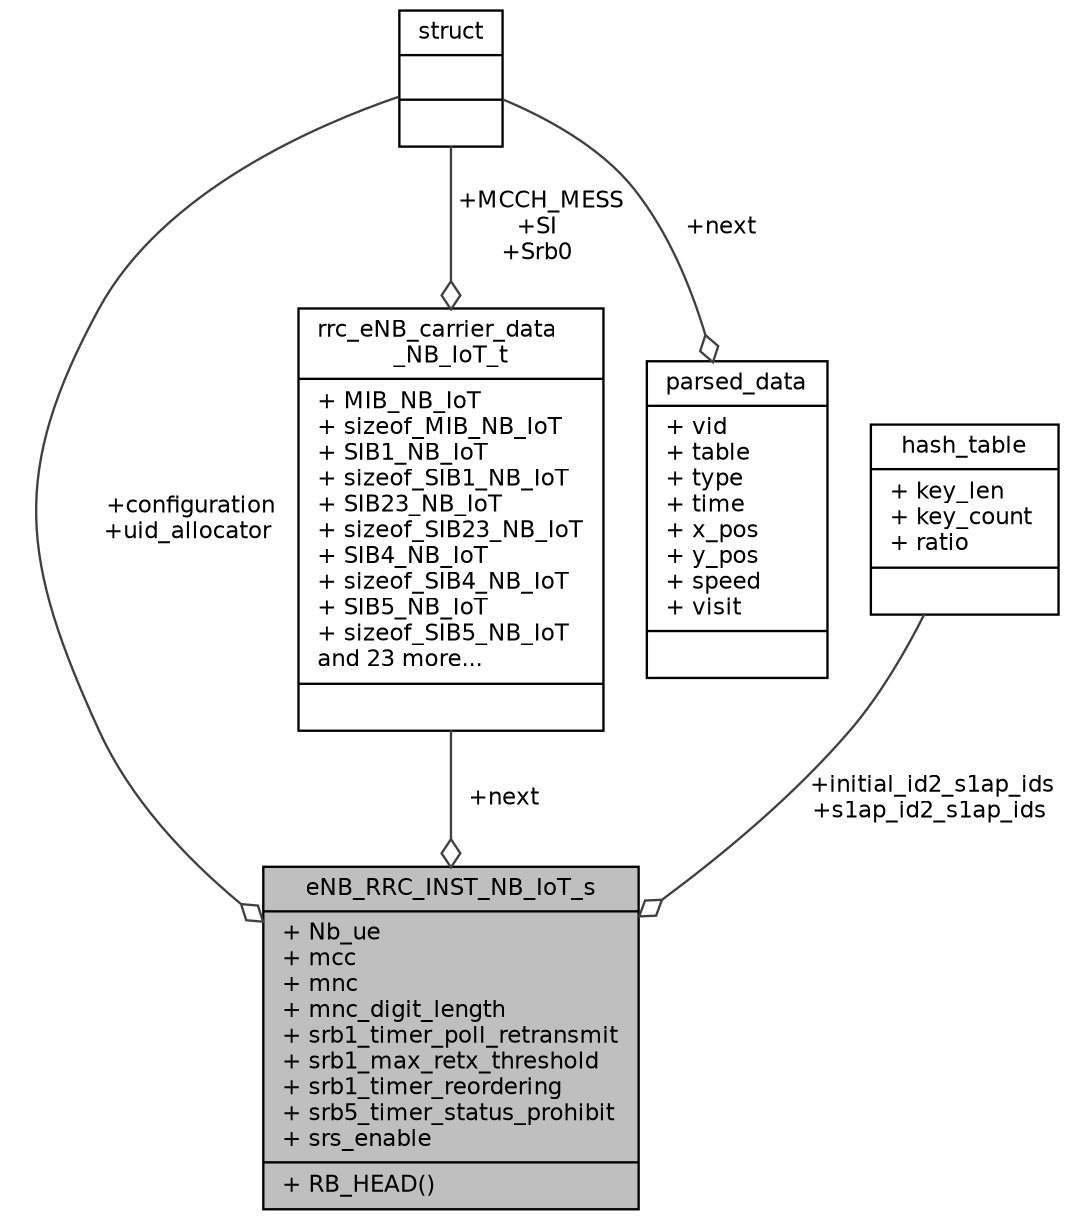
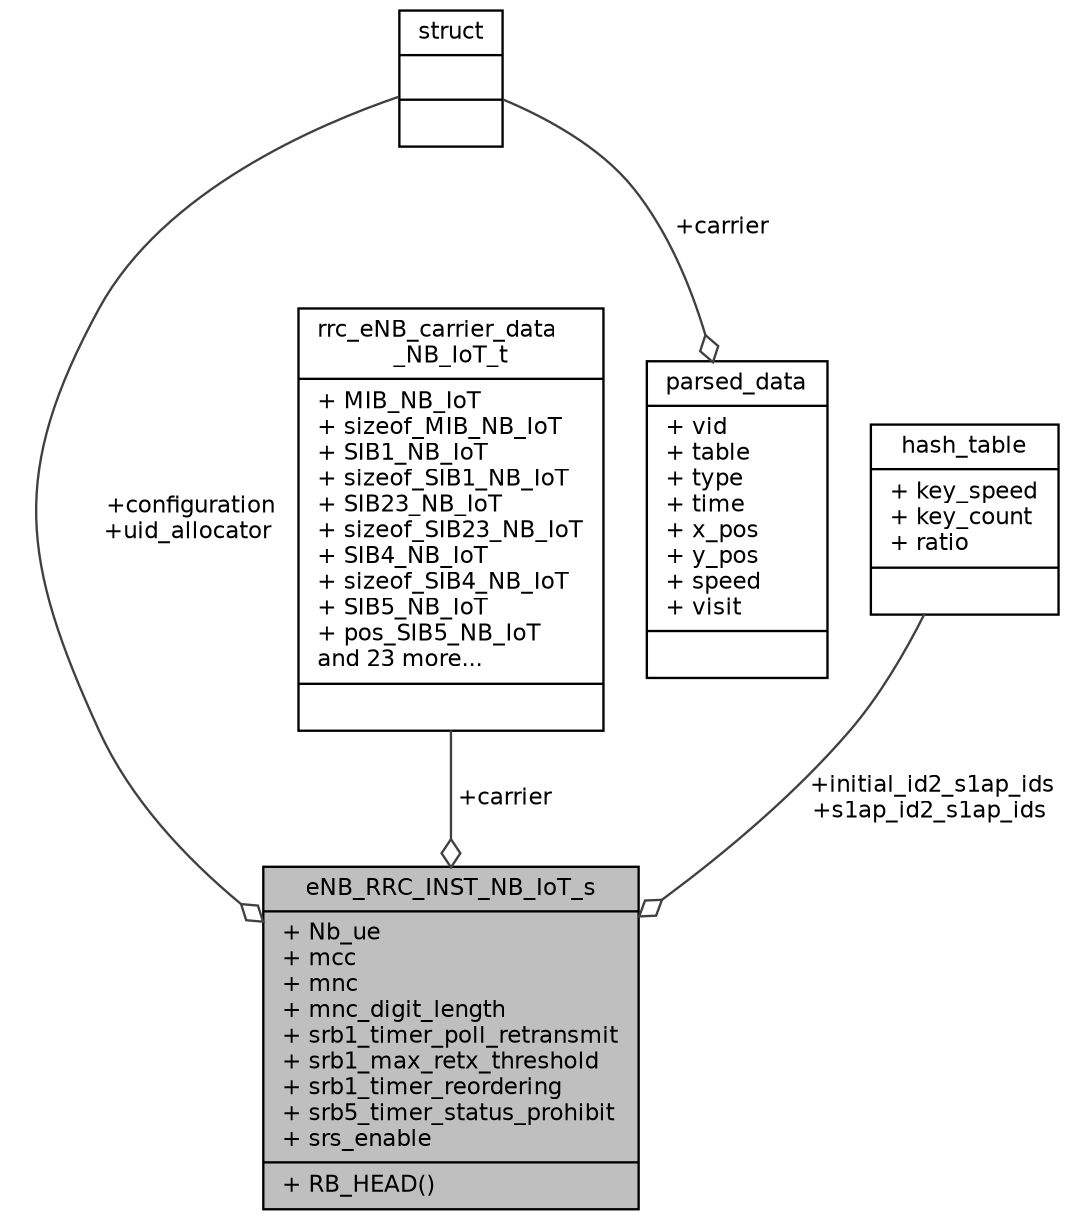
(451, 214) -> none
(718, 228) -> (718, 228)
(947, 491) -> (965, 491)
(444, 633) -> (430, 633)
(501, 799) -> (501, 799)
